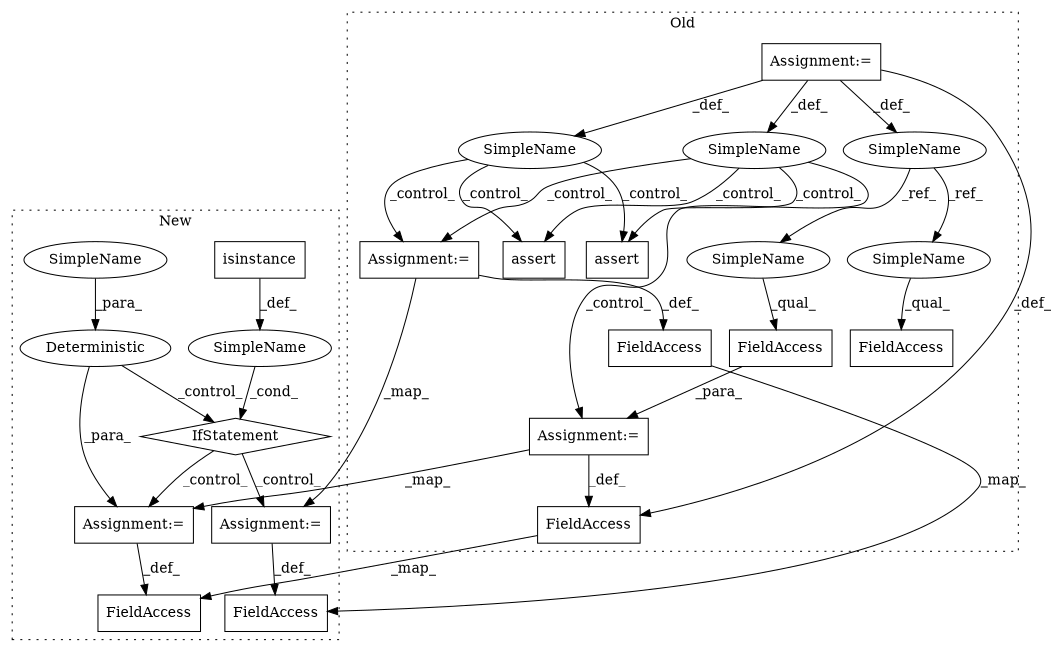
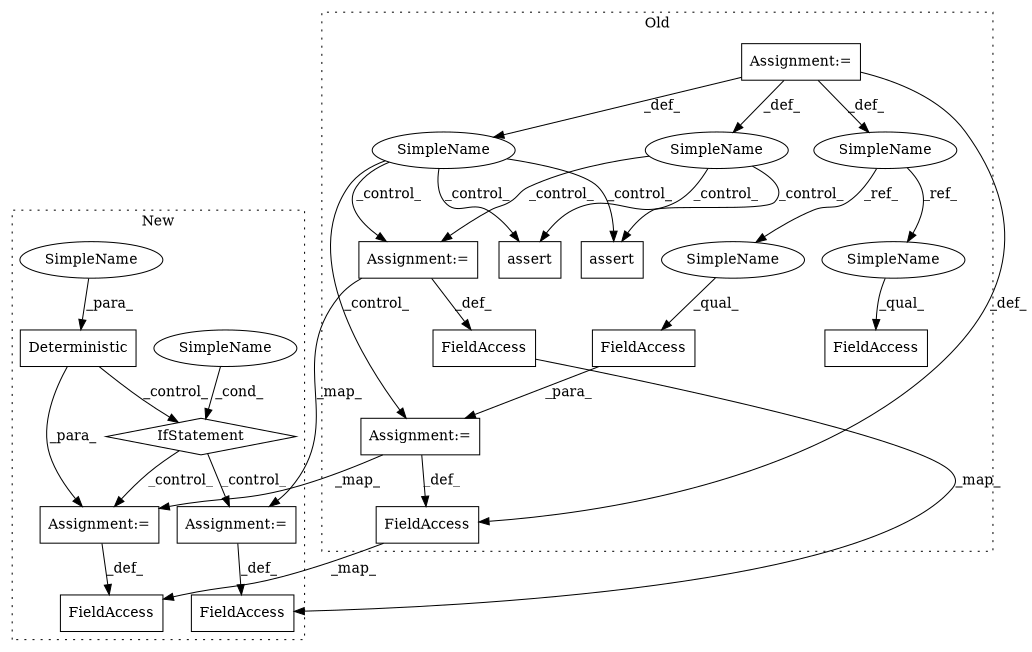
(260, 260) -> none
(95, 348) -> (78, 348)
